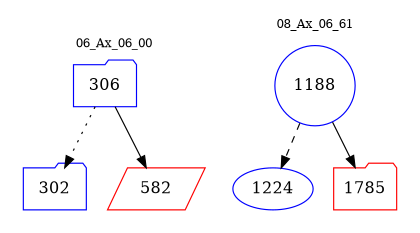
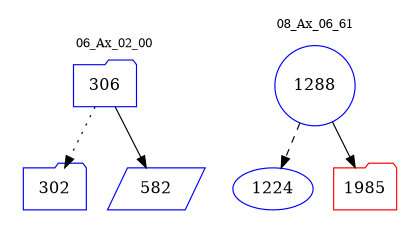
(114, 44) -> (114, 44)
(315, 86) -> (315, 86)
(156, 189) -> (156, 189)
(365, 189) -> (365, 189)
